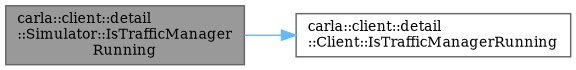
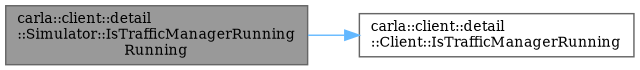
(125, 35) -> (157, 35)
